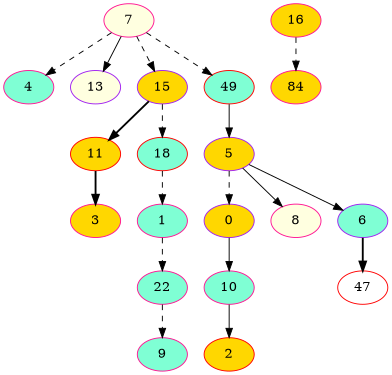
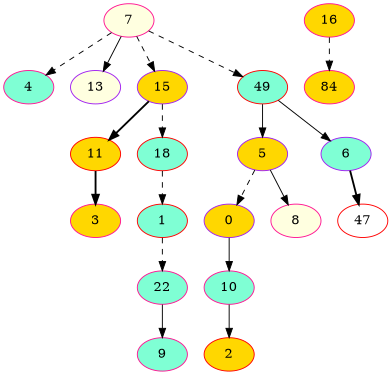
(292, 185) -> (301, 118)
(162, 221) -> (162, 221)
(162, 316) -> (162, 316)
